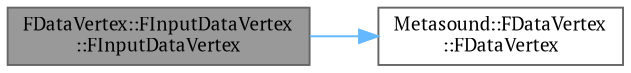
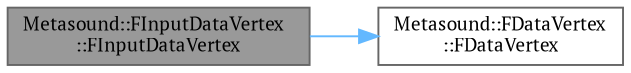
(159, 36) -> (159, 36)
